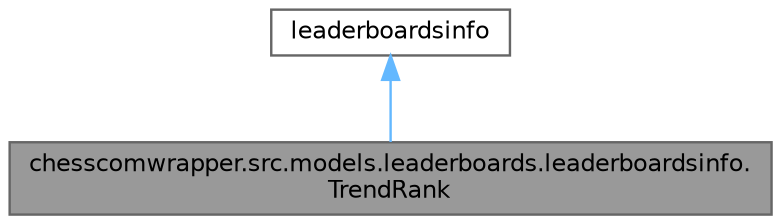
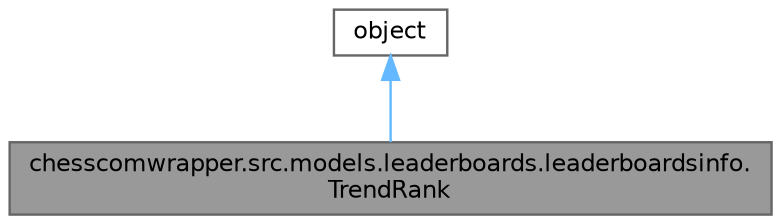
(391, 33) -> (391, 33)
